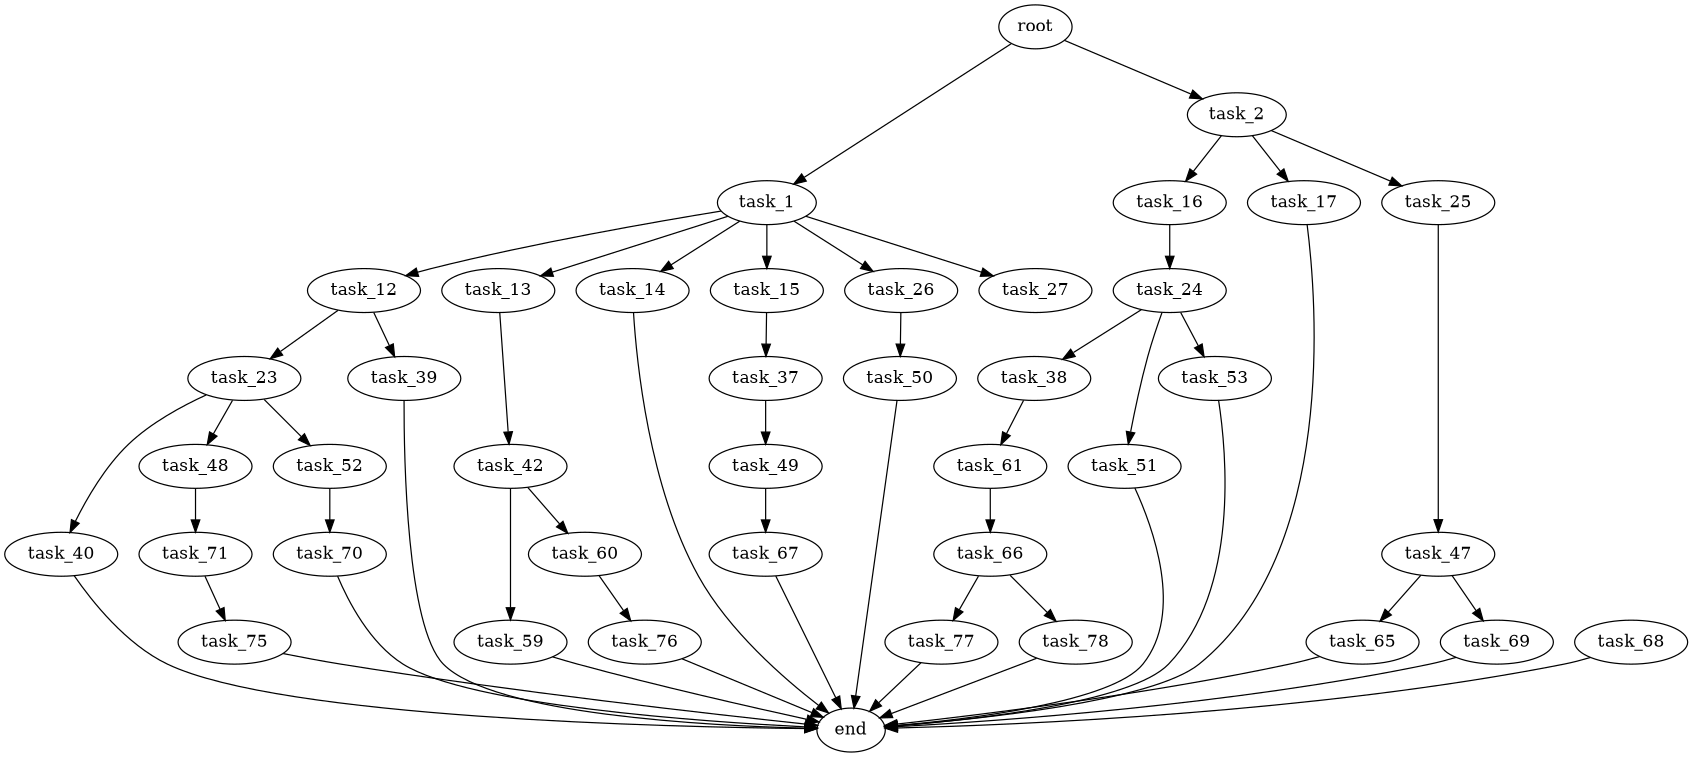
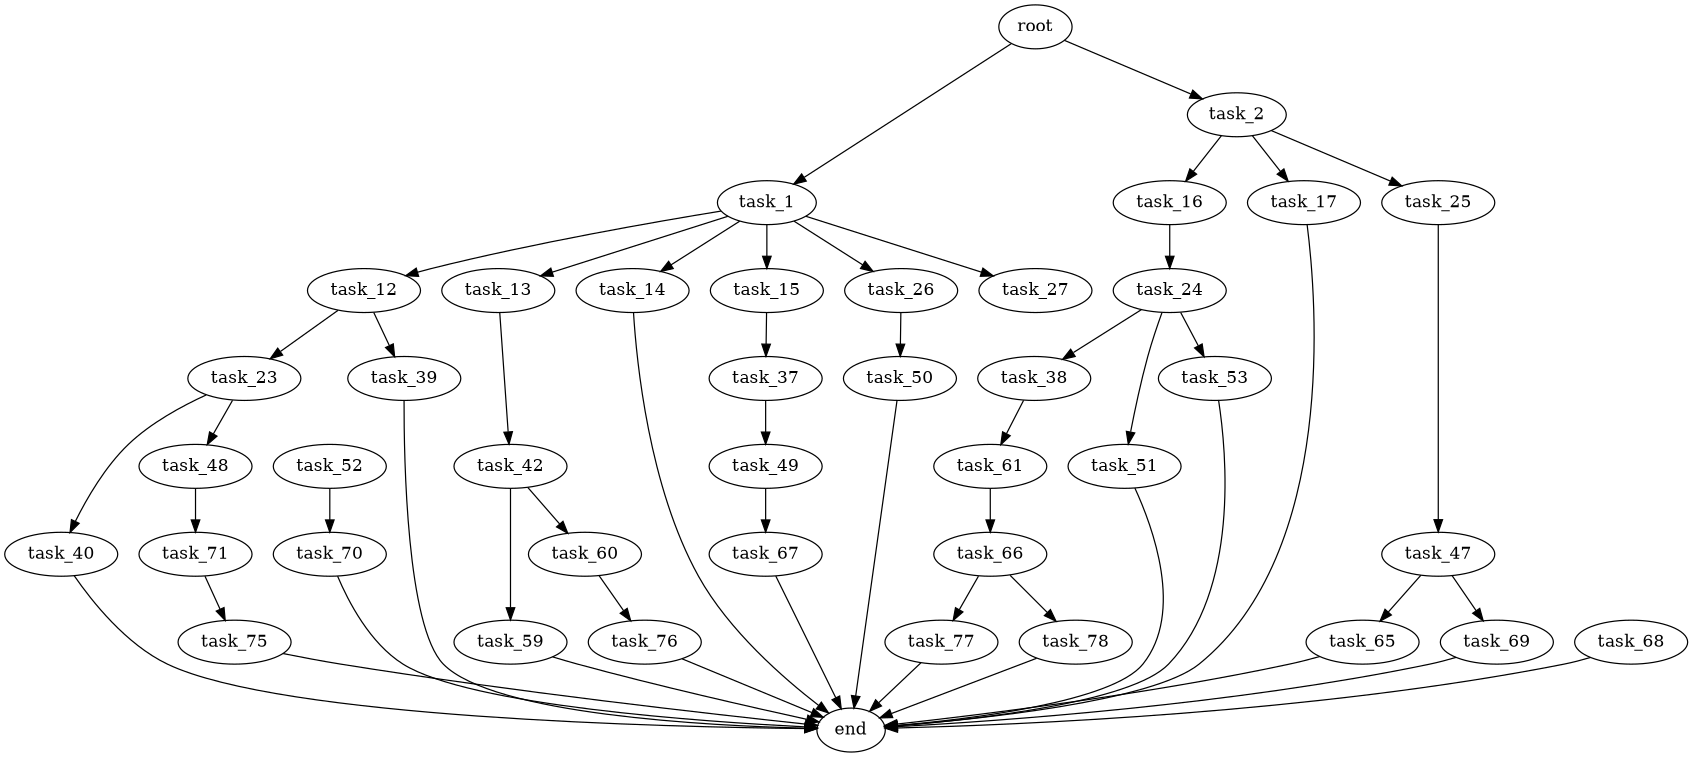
(283, 418) -> none
